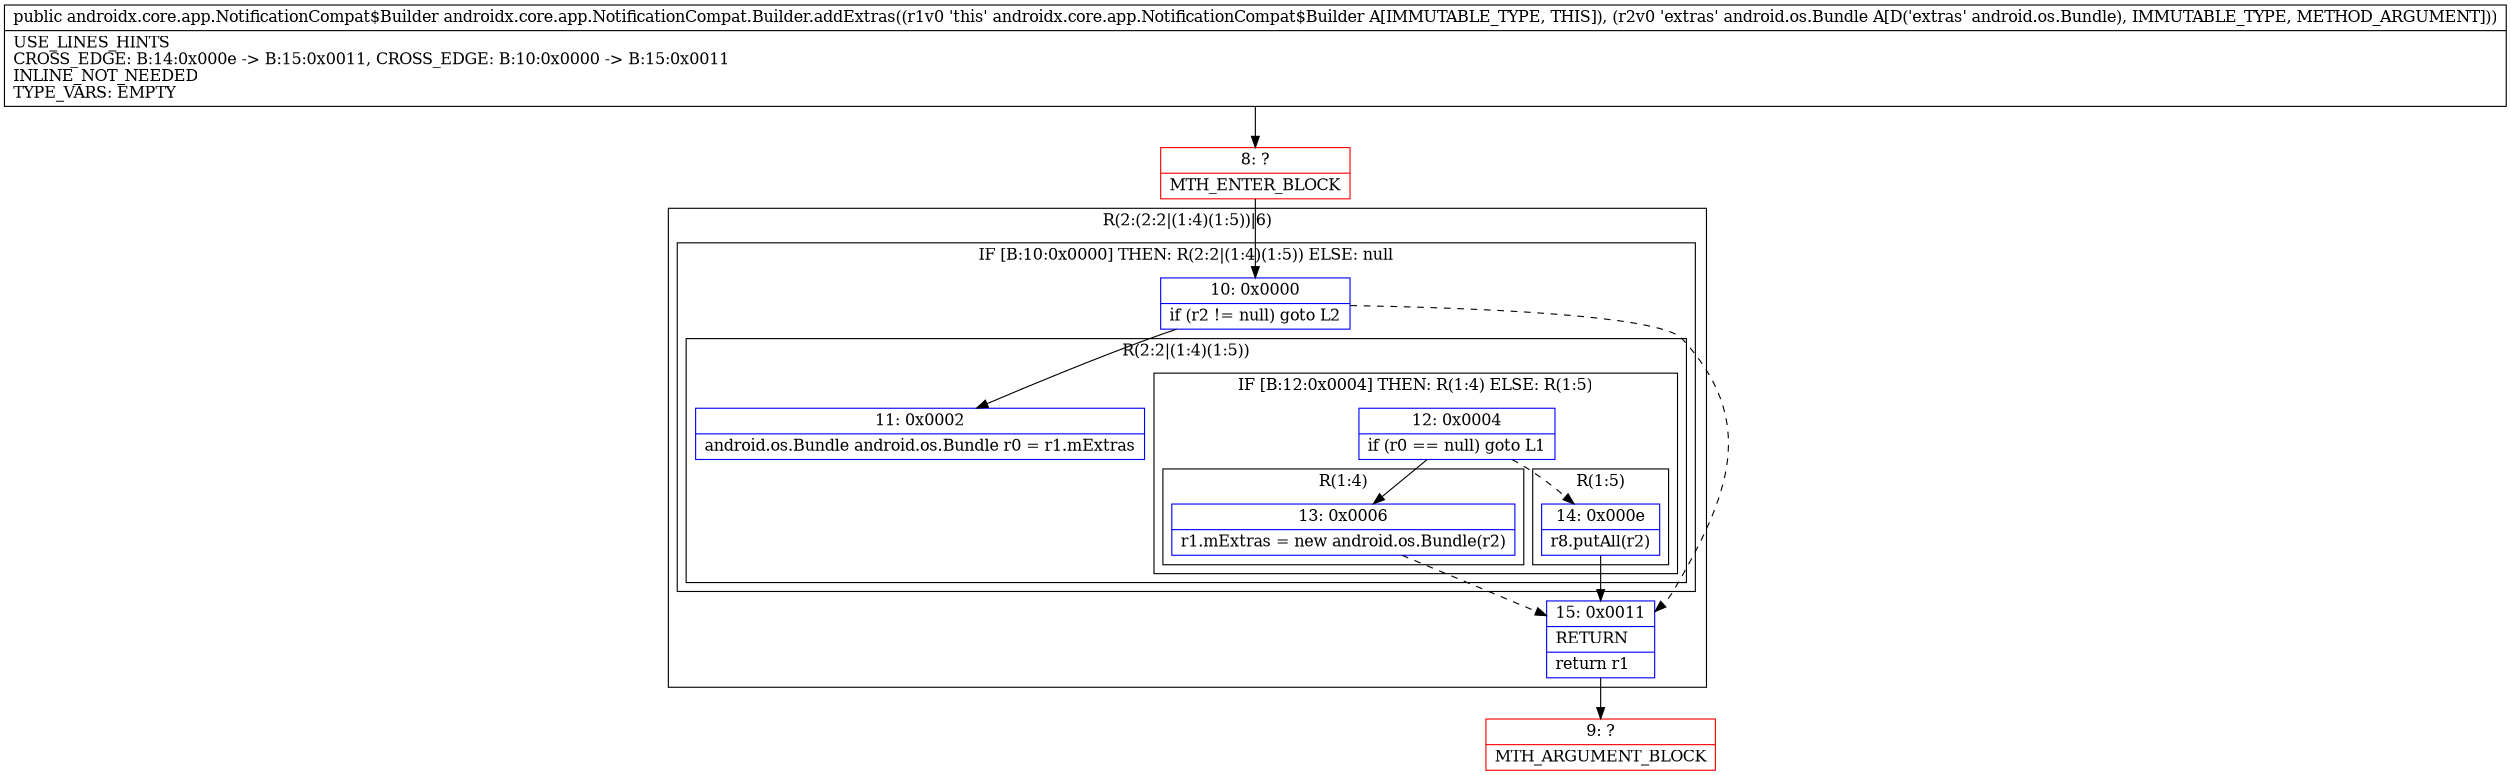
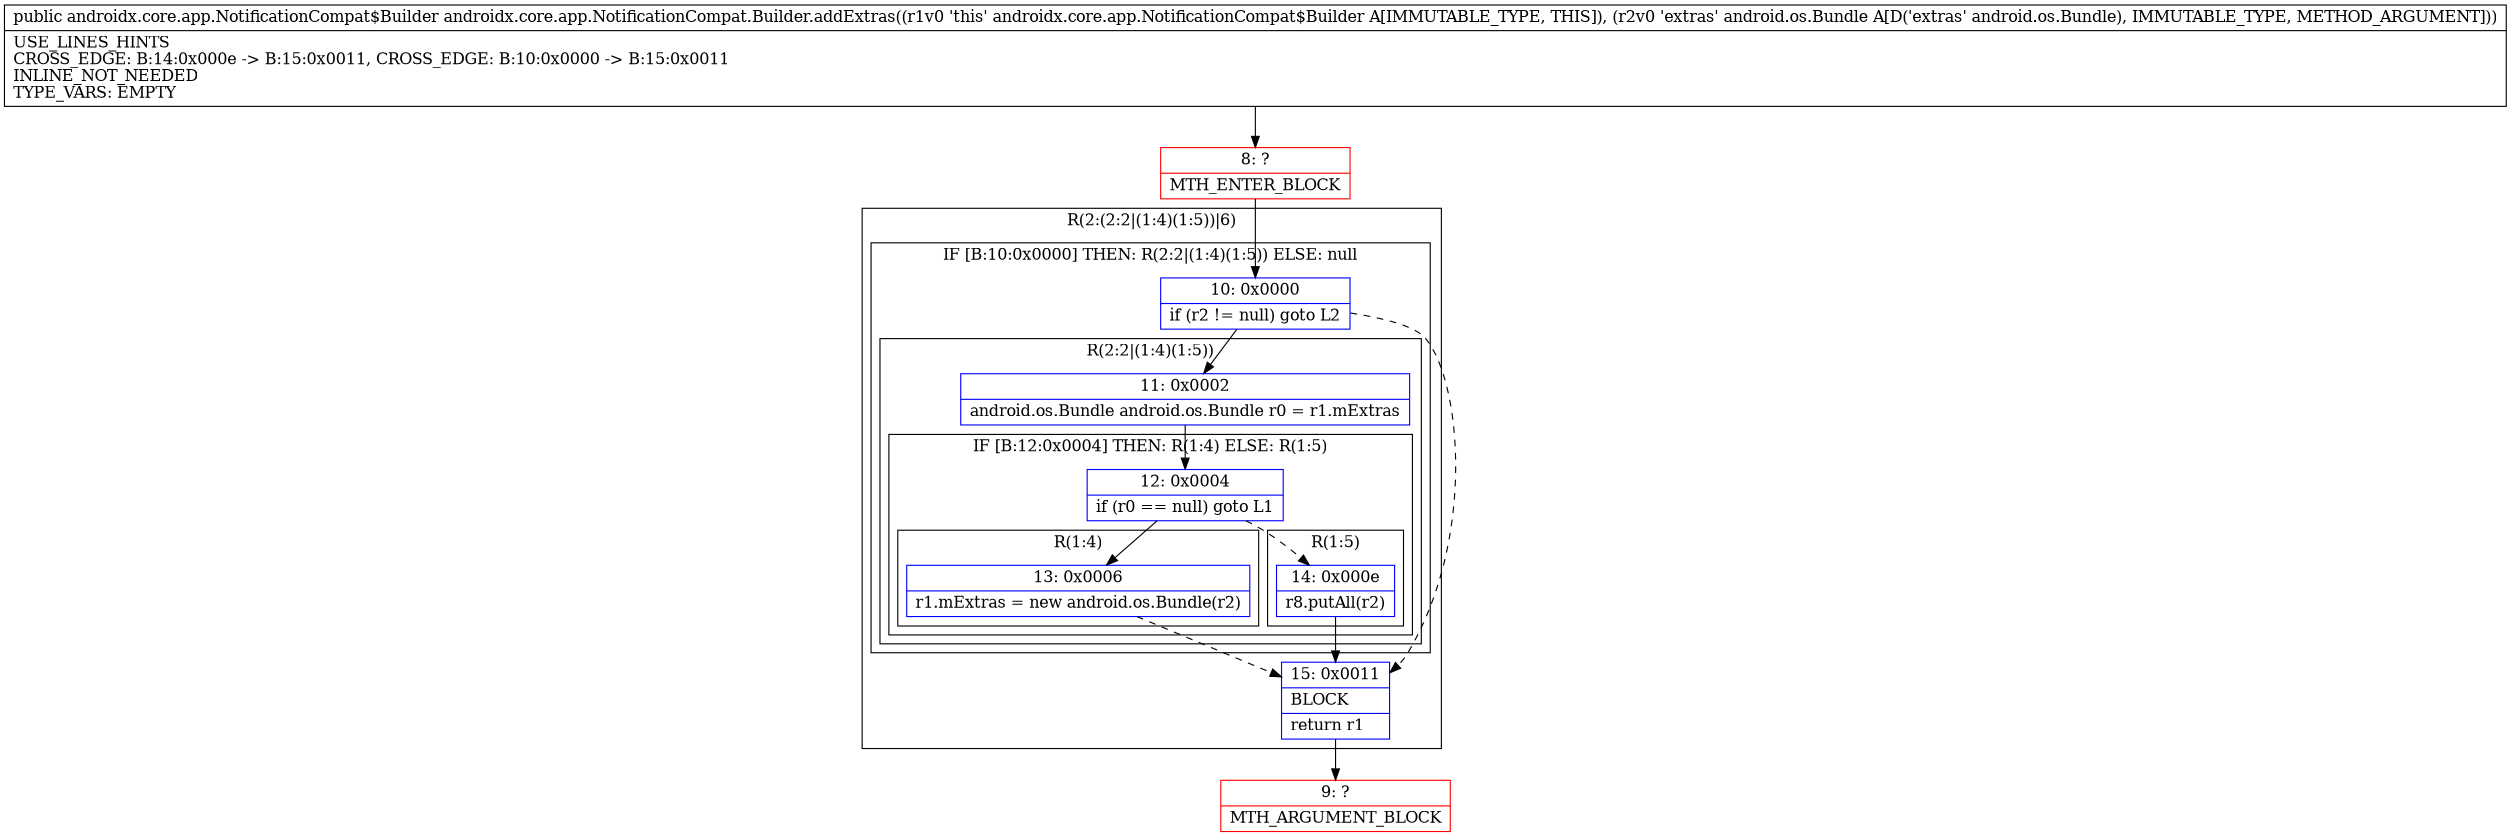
none -> (1185, 441)
(1592, 639) -> (1319, 700)
